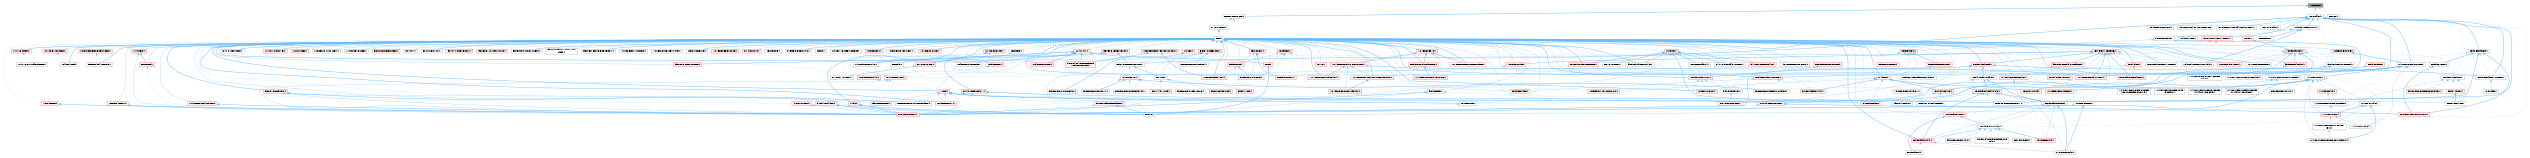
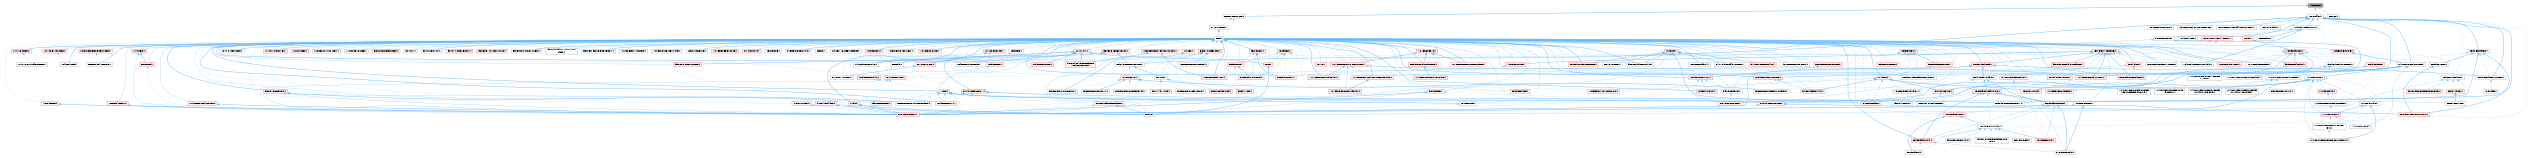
(1685, 57) -> (1465, 40)
(2205, 78) -> (2205, 78)
(1630, 85) -> (1792, 85)
